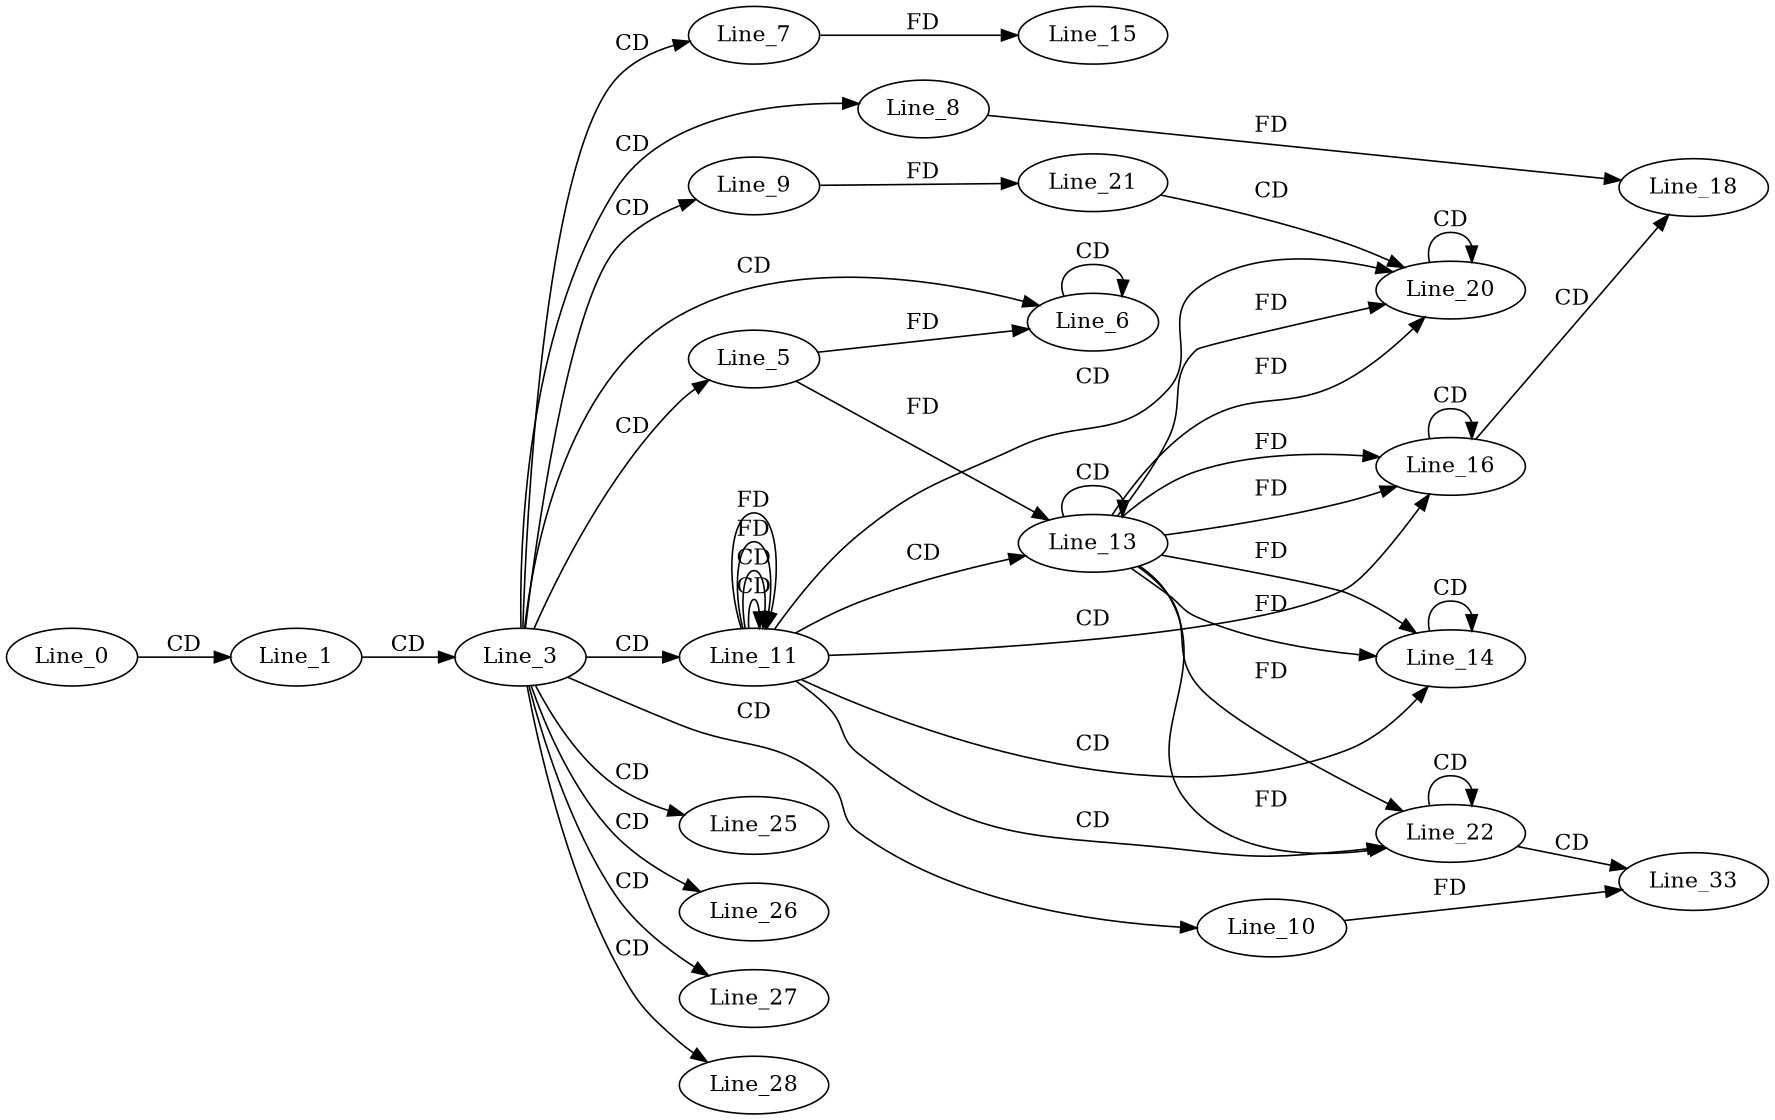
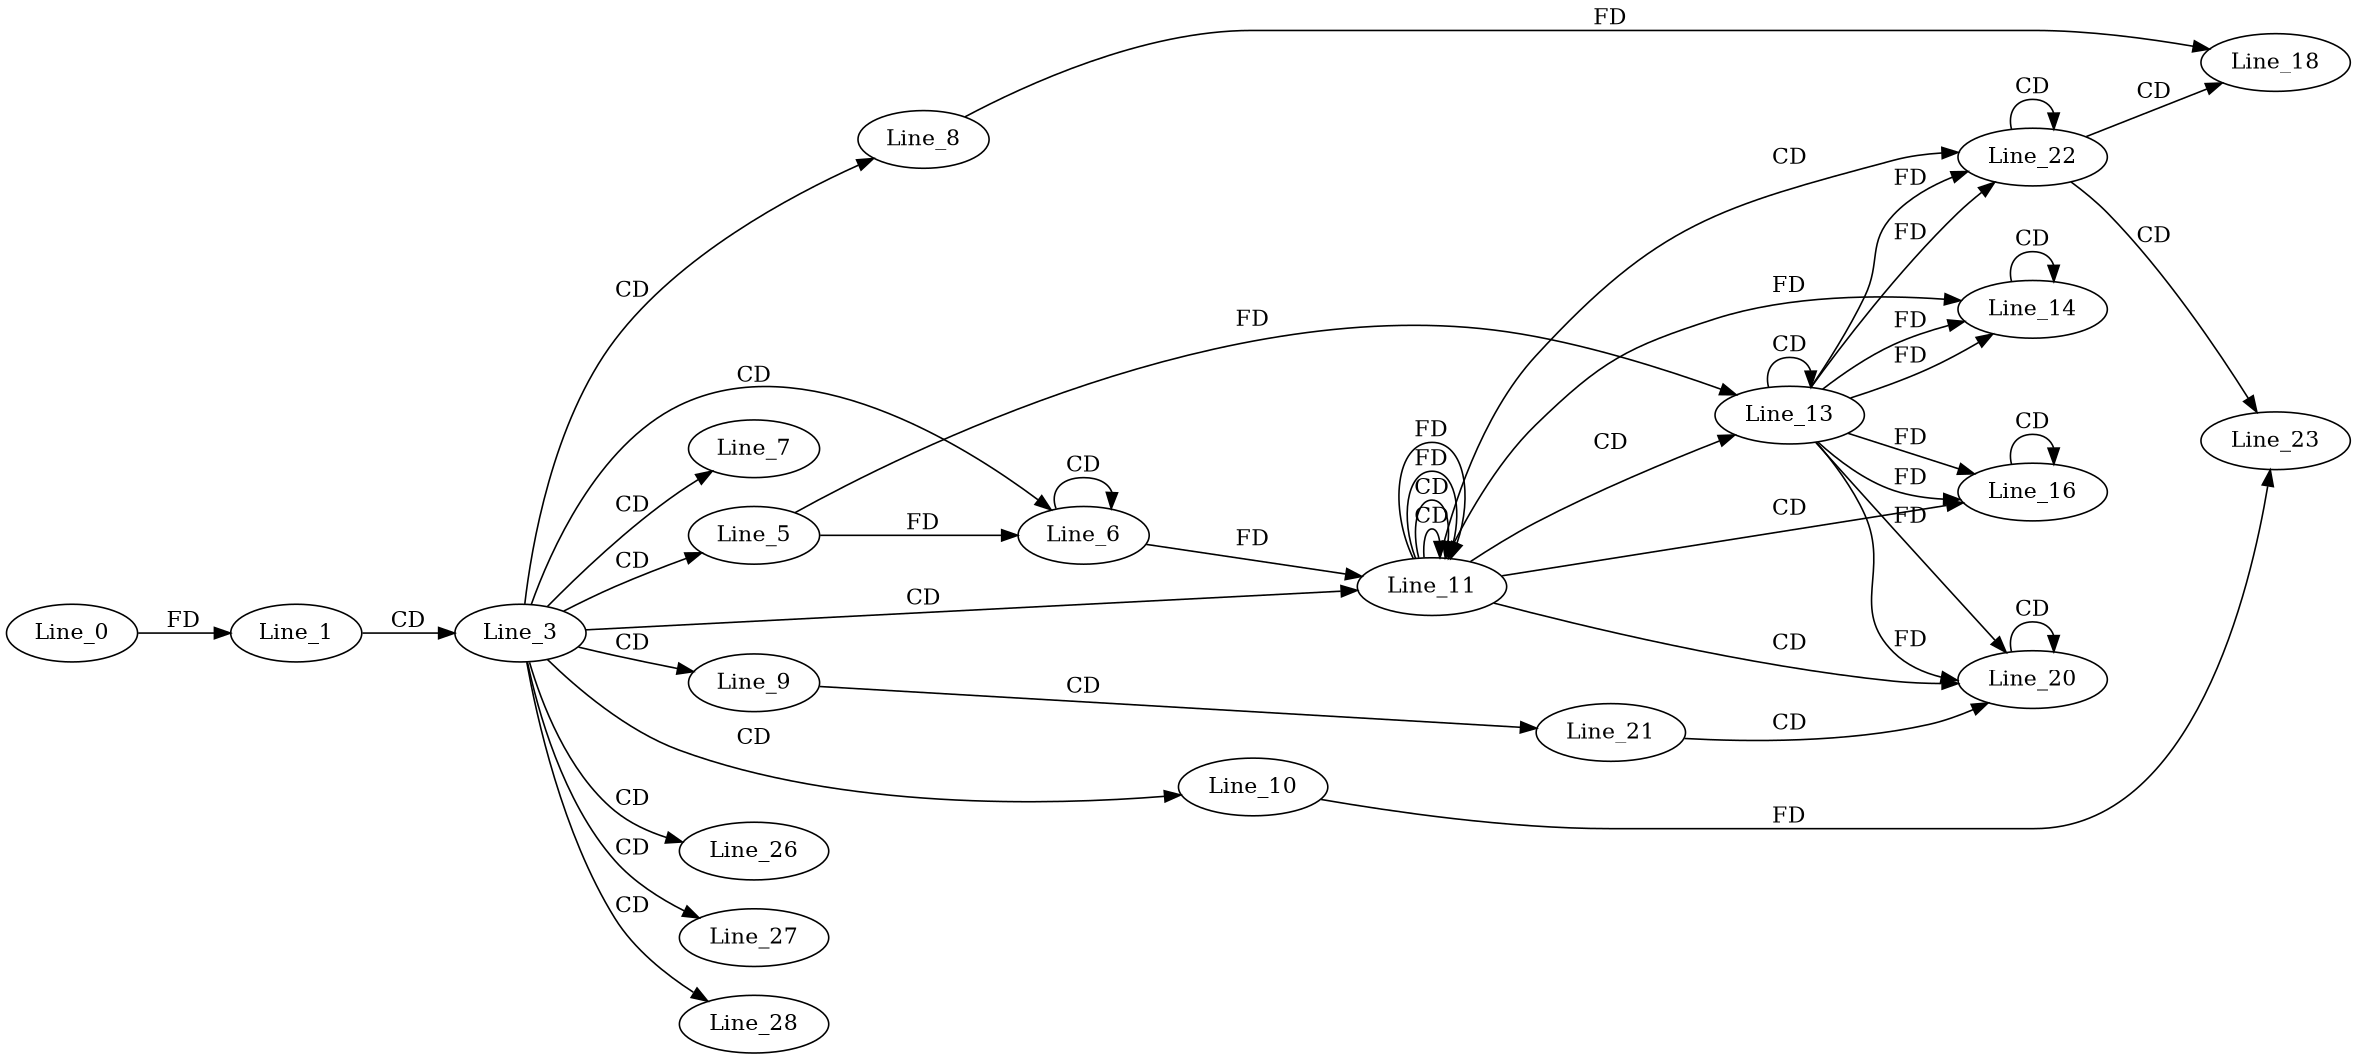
(1093, 35) -> none
(924, 172) -> (1084, 687)
(1567, 333) -> (2147, 113)
none -> (1246, 559)
(184, 645) -> (184, 621)
(1093, 744) -> (1790, 286)
(754, 825) -> none
(1694, 882) -> (2276, 441)
